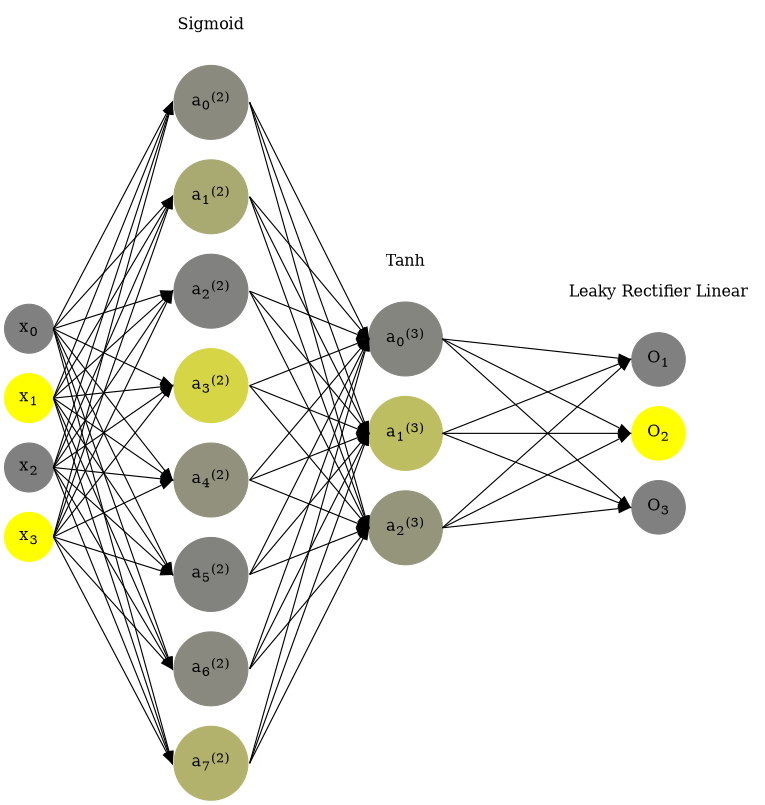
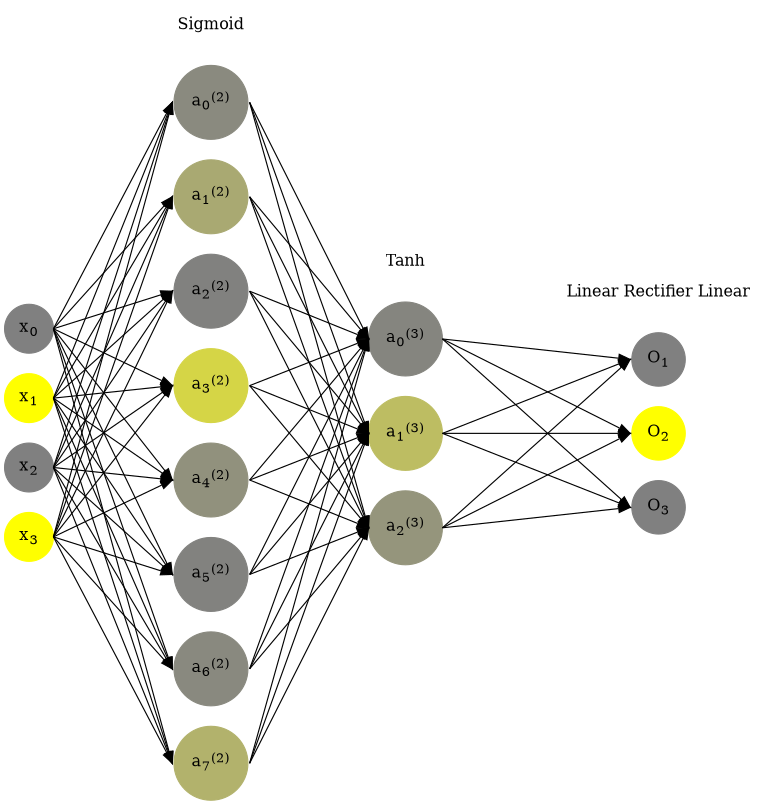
(659, 292) -> (659, 292)
